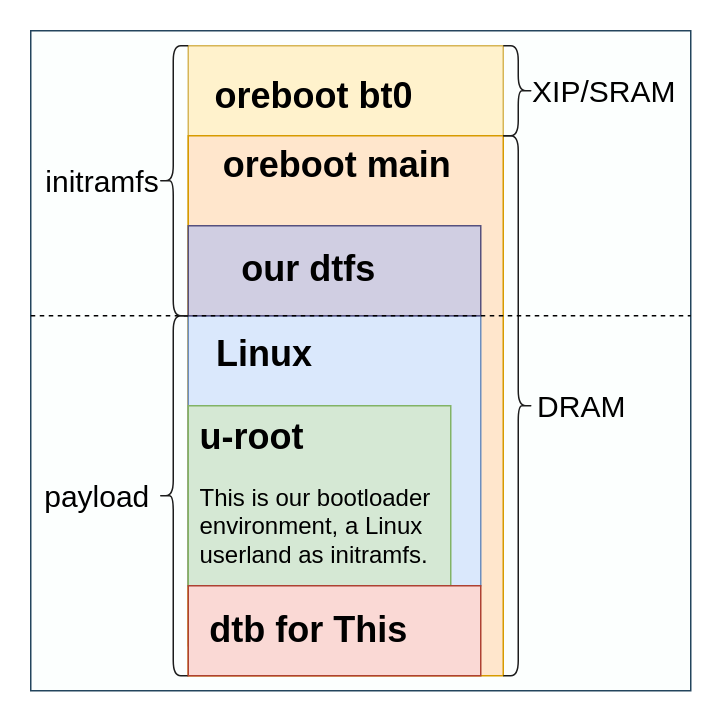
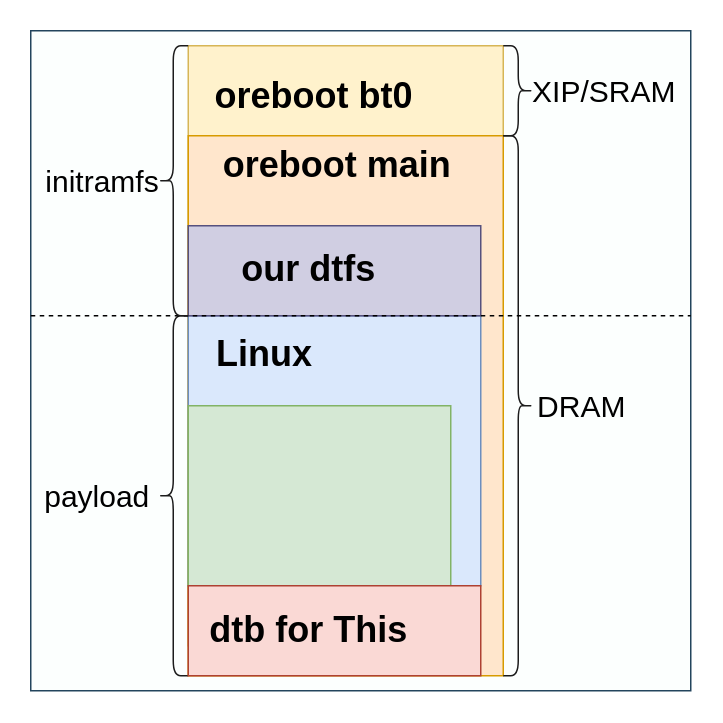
(314, 489) -> none
